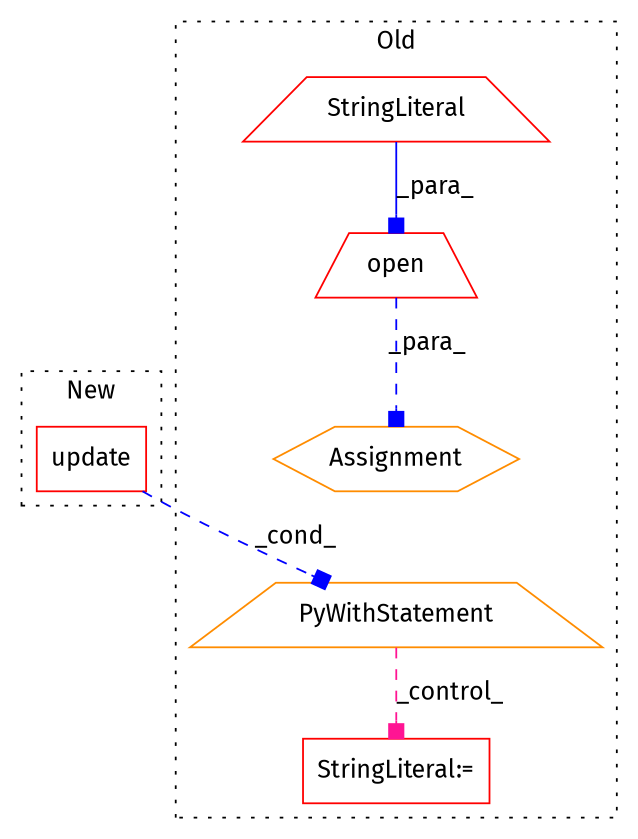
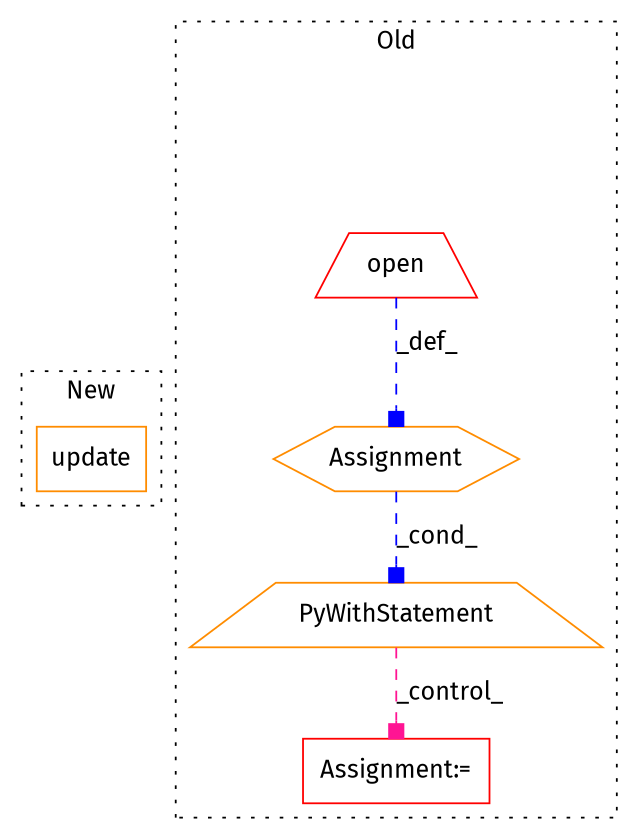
(396, 109) -> none
(428, 343) -> (428, 343)
(91, 459) -> (91, 459)
(226, 535) -> (396, 528)
(396, 771) -> (396, 771)
